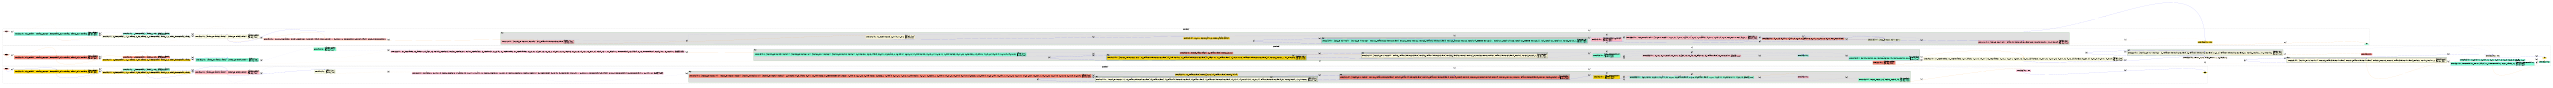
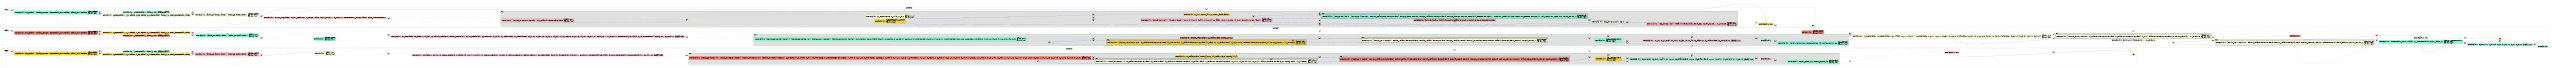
(1607, 40) -> (890, 21)
(1532, 43) -> none
none -> (2457, 44)
